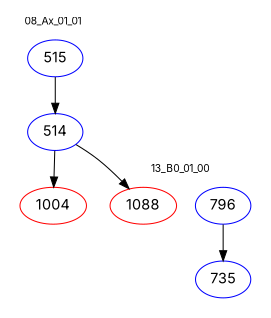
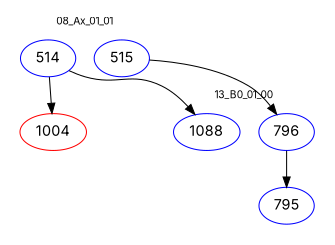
(55, 90) -> (215, 71)
(143, 206) -> (207, 132)
(223, 279) -> (287, 206)
